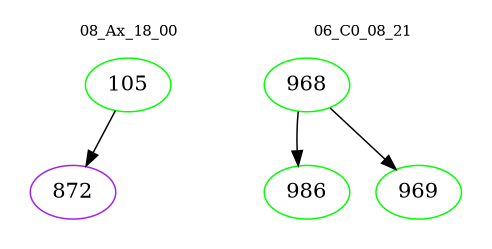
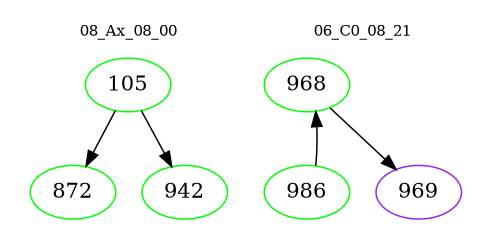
(129, 32) -> (129, 32)
(297, 131) -> (317, 146)
(73, 192) -> (73, 192)
none -> (185, 192)
(419, 192) -> (419, 192)
